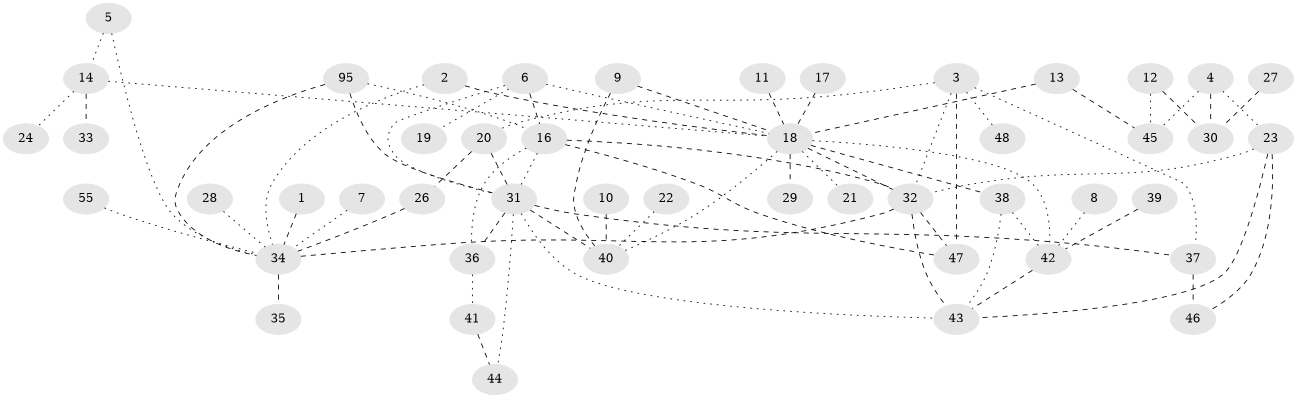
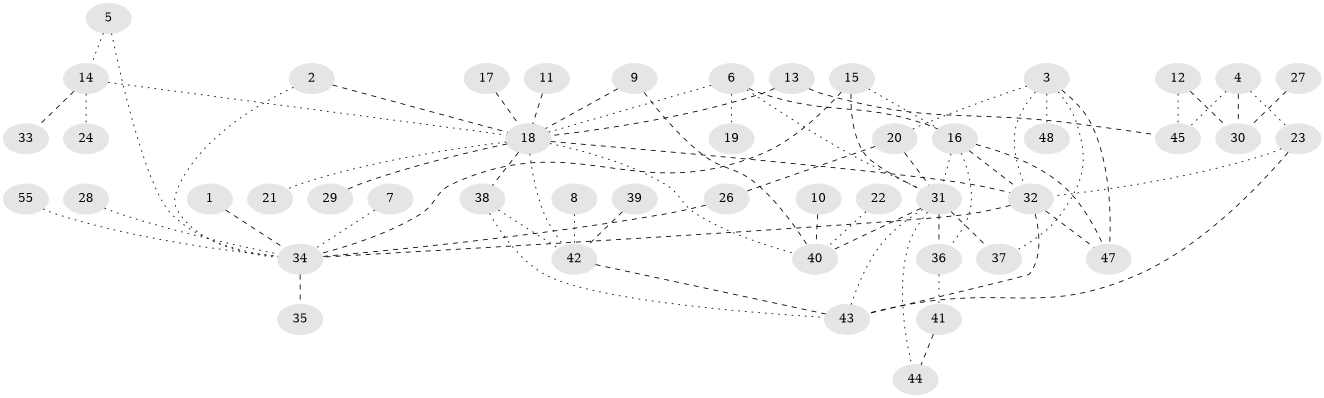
(346, 79) -> (852, 79)
(1193, 319) -> none
